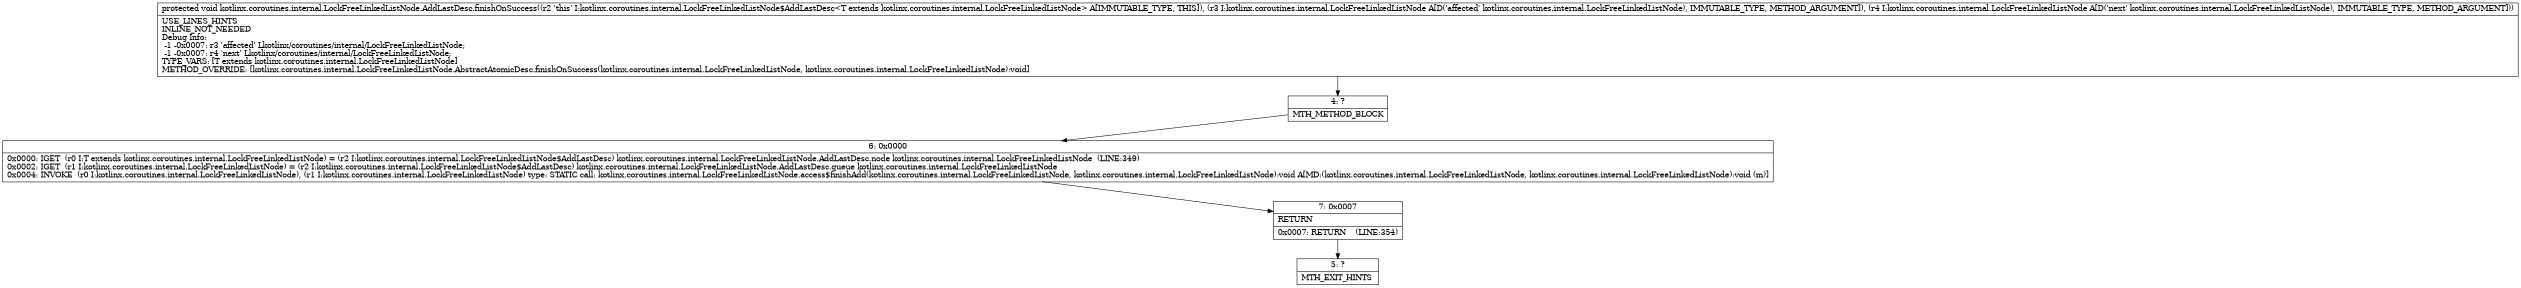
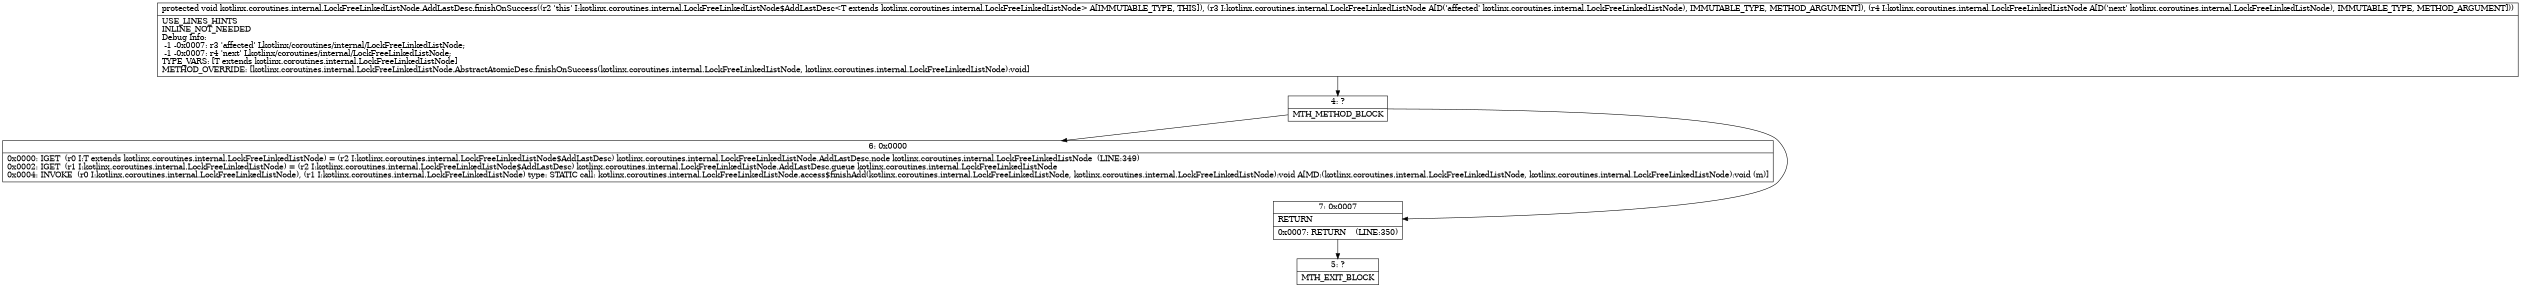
(1155, 196) -> (1785, 152)
(1338, 233) -> (1338, 233)
(1337, 278) -> (1338, 278)
